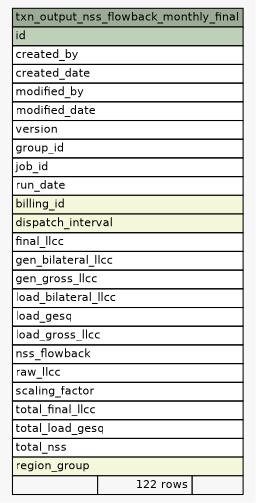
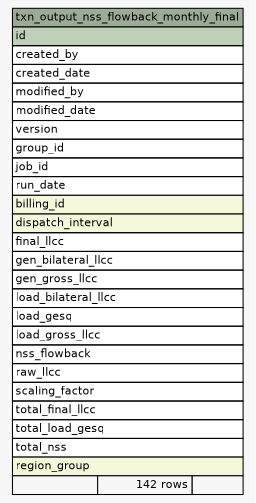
(163, 485) -> (163, 485)
